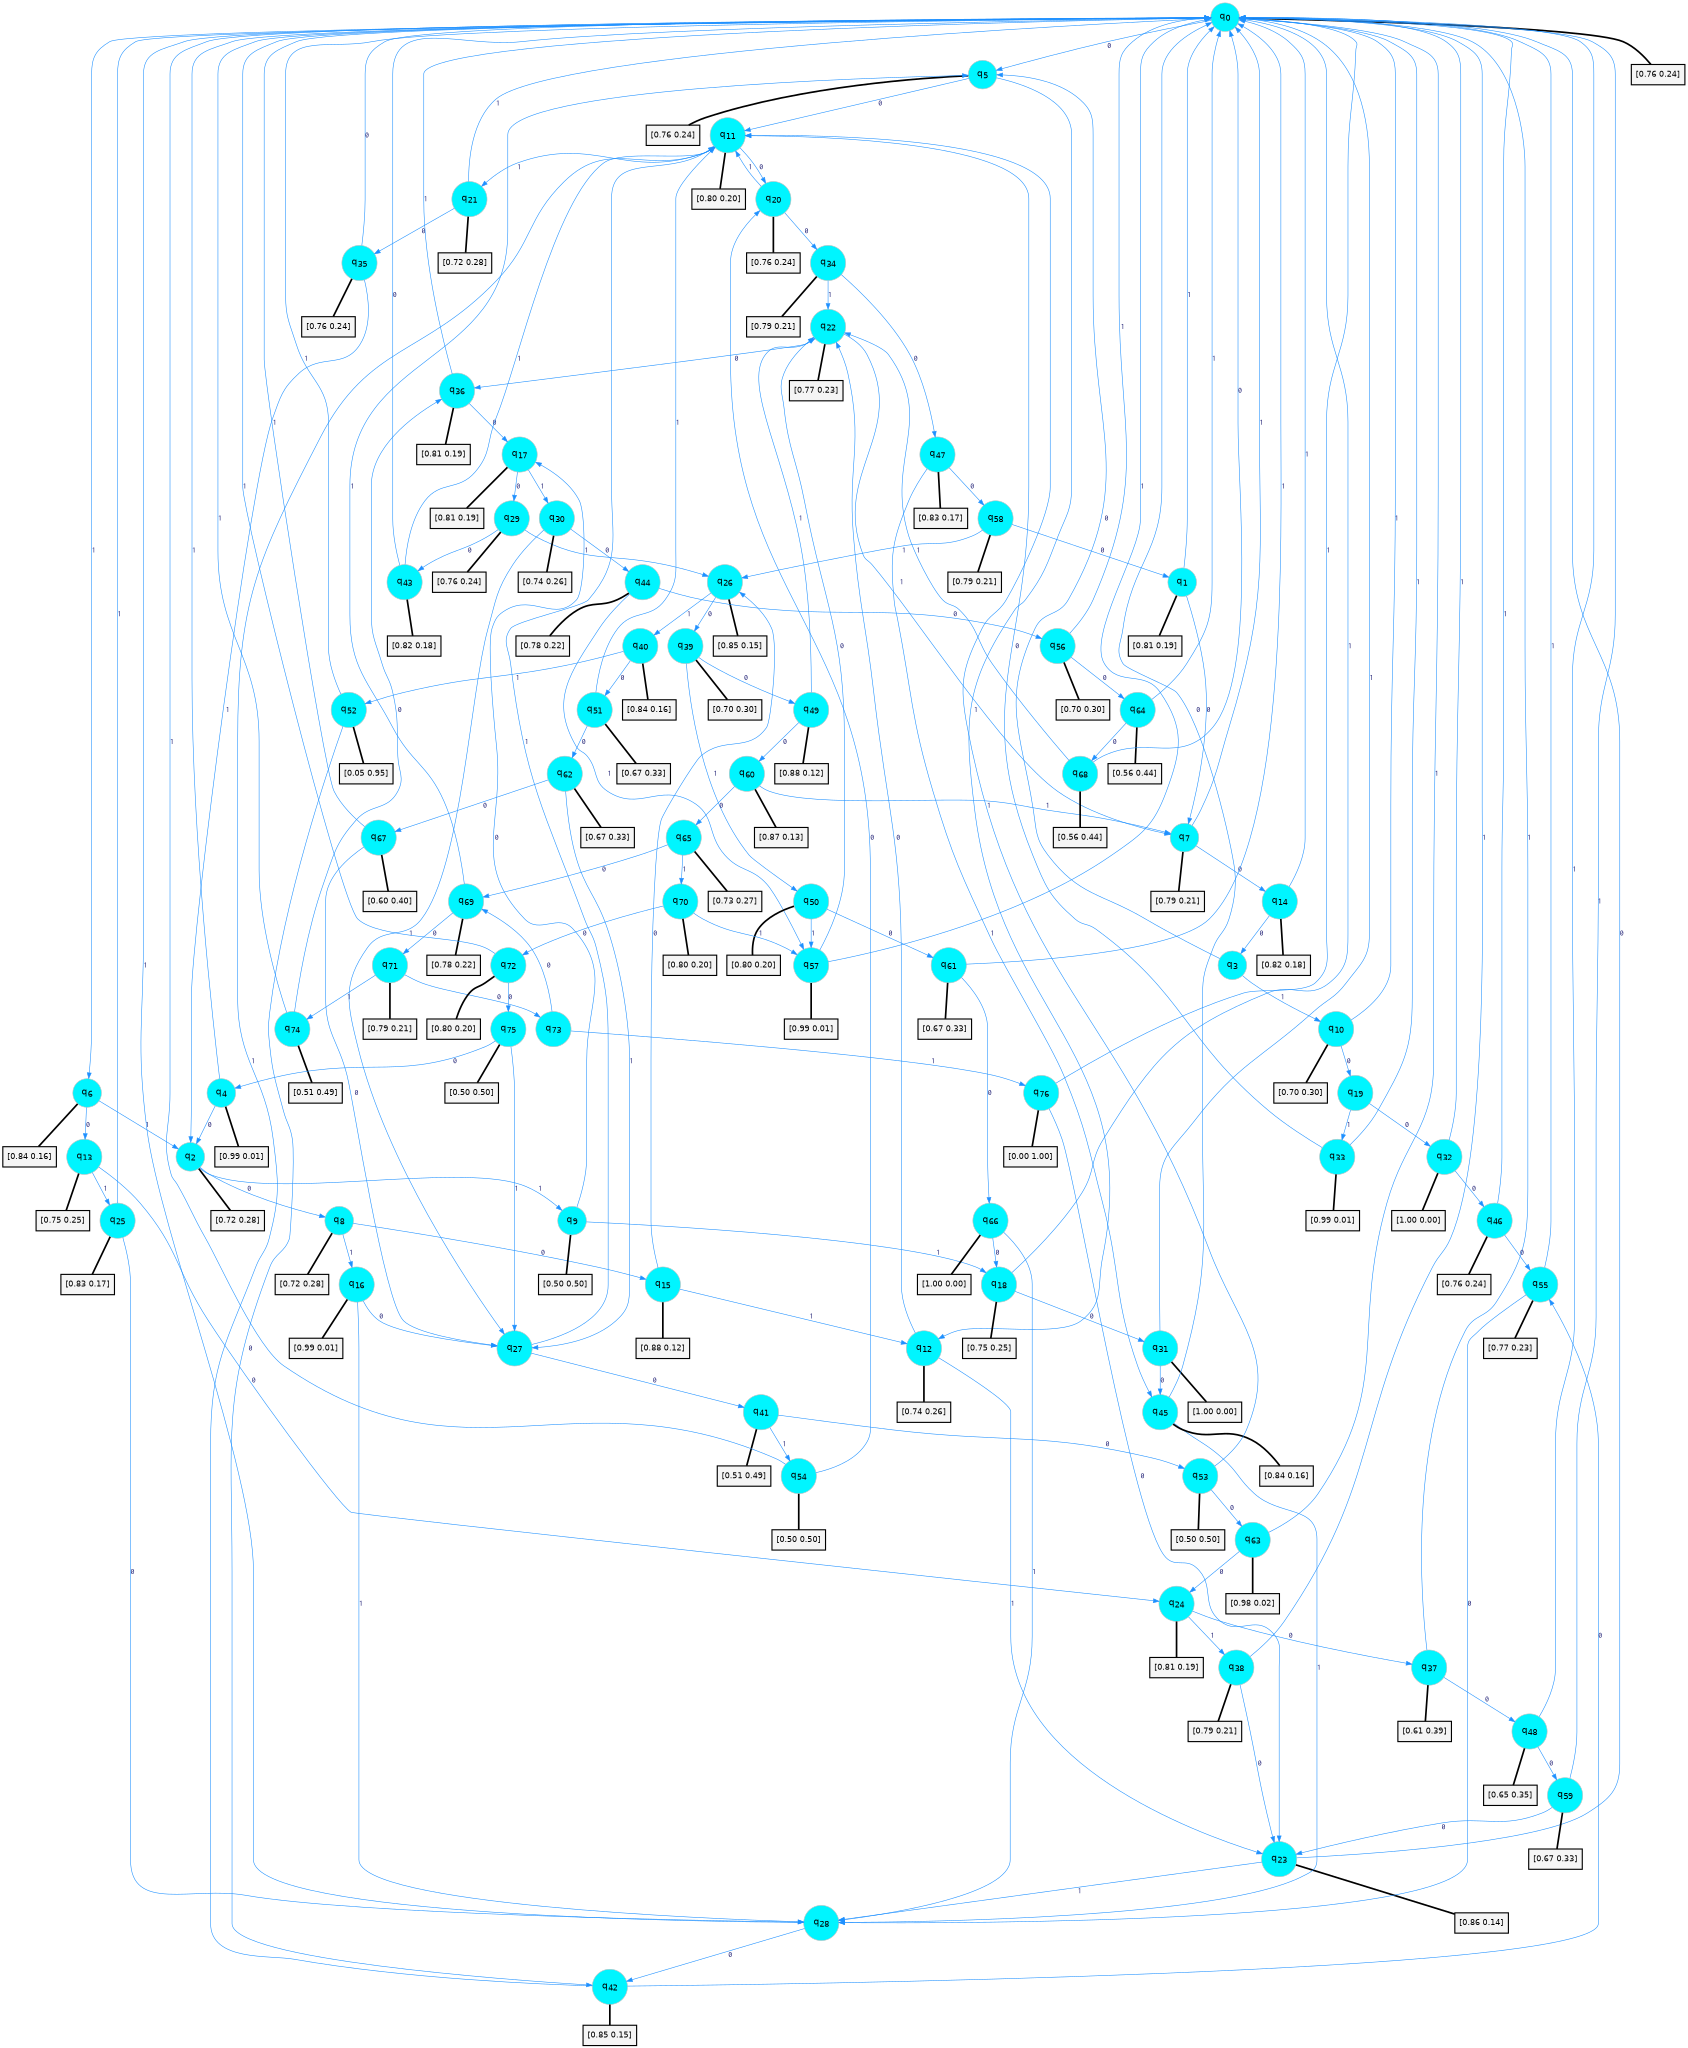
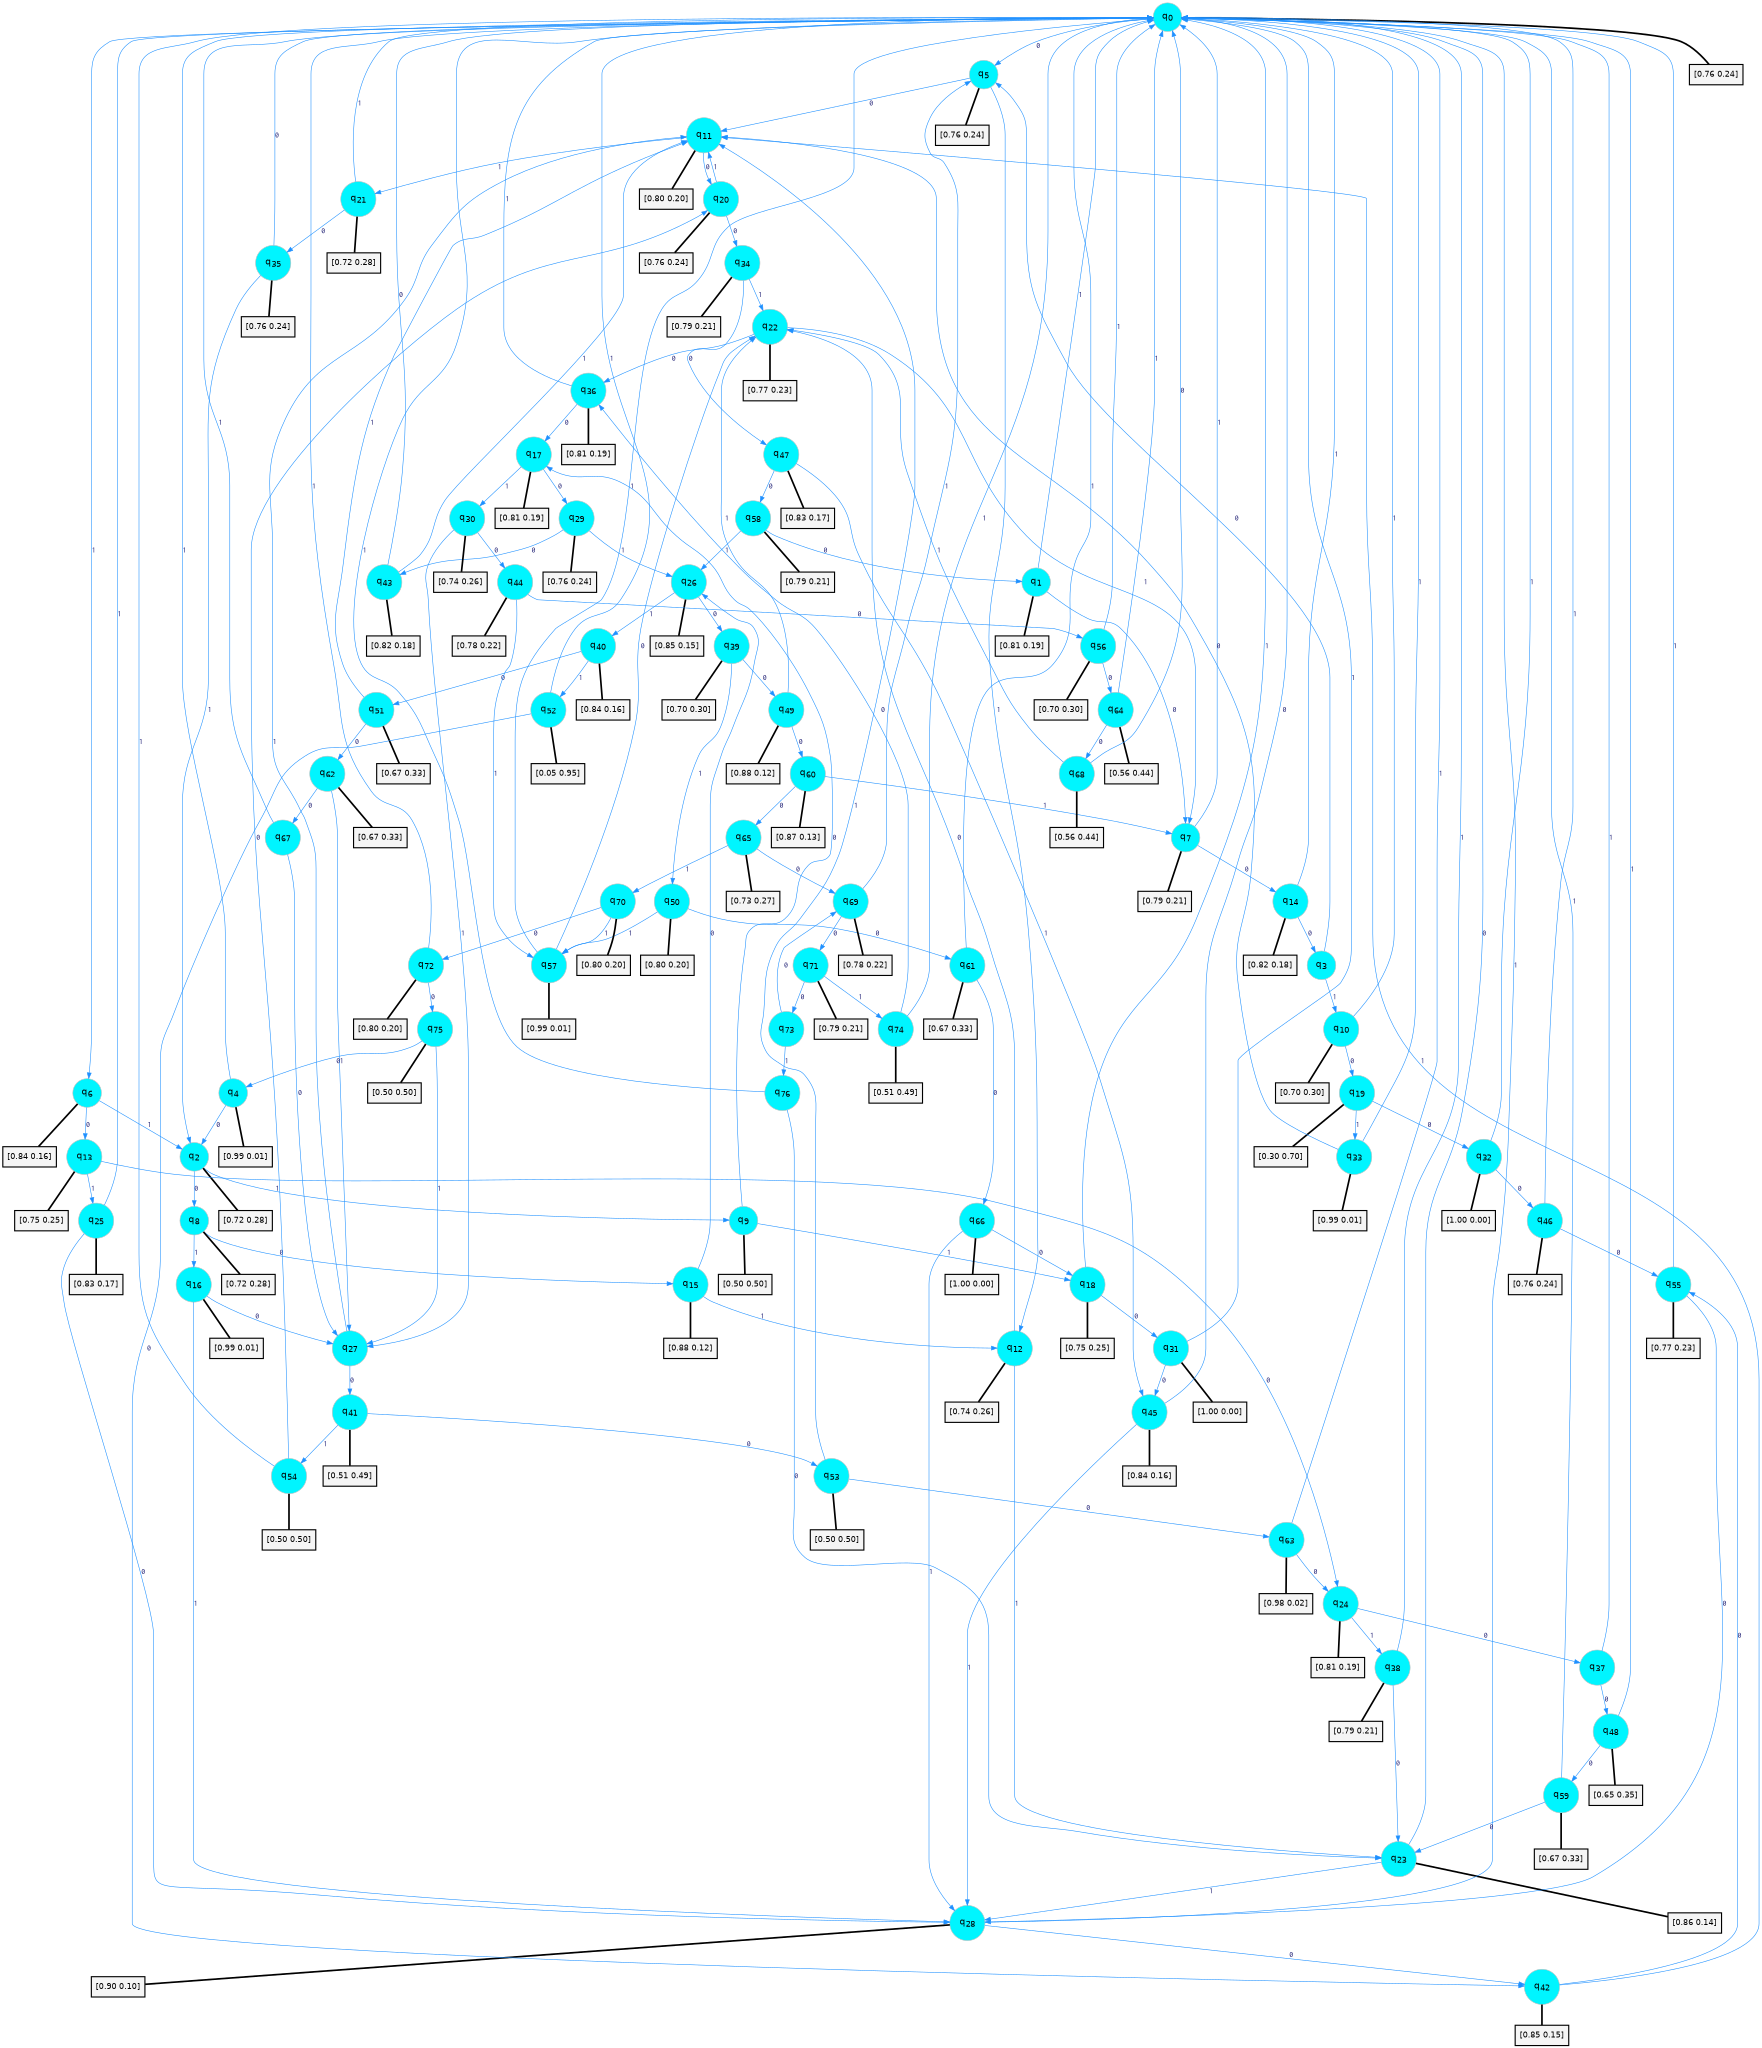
(390, 901) -> none
(1031, 1157) -> none
none -> (1281, 1157)
(1425, 1731) -> none
none -> (118, 1987)
